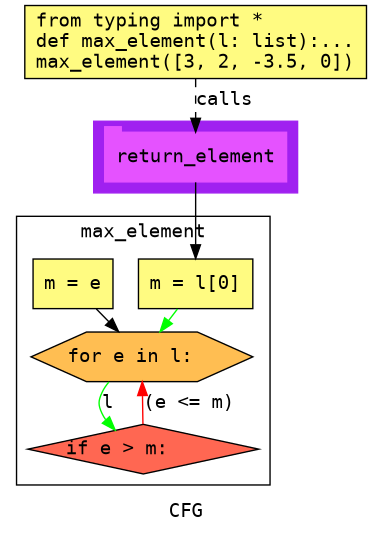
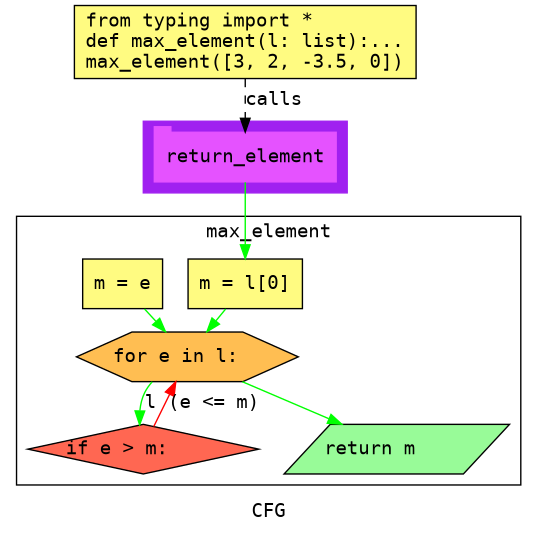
(196, 207) -> (245, 207)
(103, 315) -> (150, 315)
none -> (397, 449)
